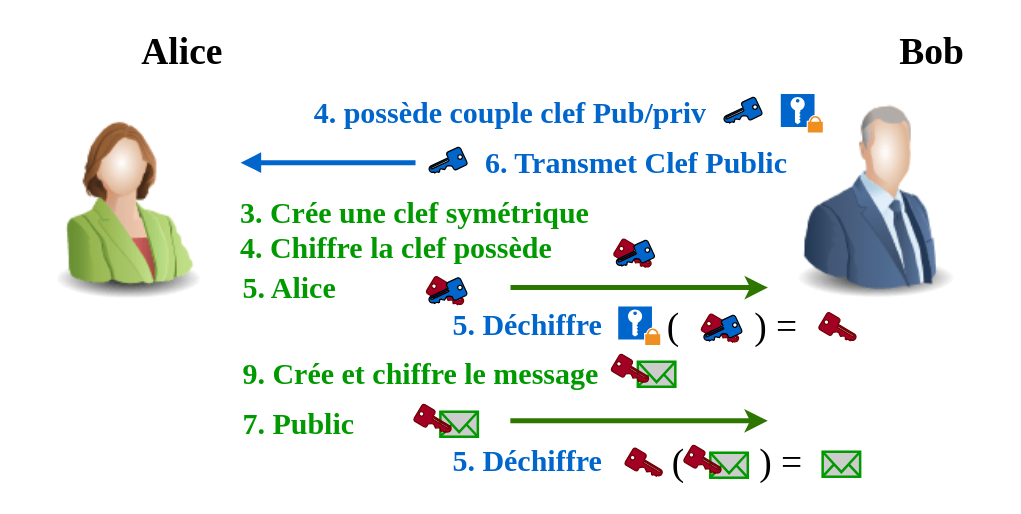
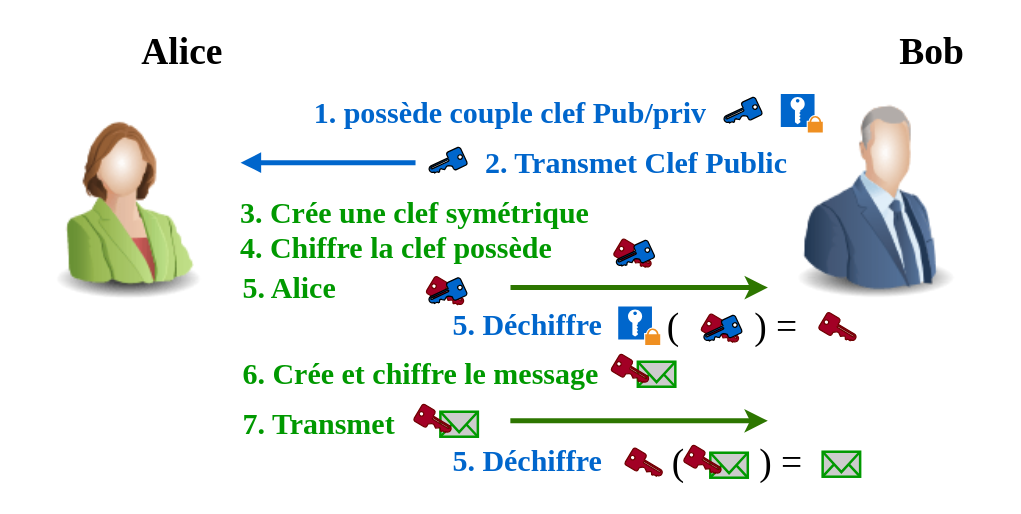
(544, 113) -> (544, 113)
(652, 163) -> (652, 163)
(456, 374) -> (456, 374)
(303, 424) -> (328, 424)
